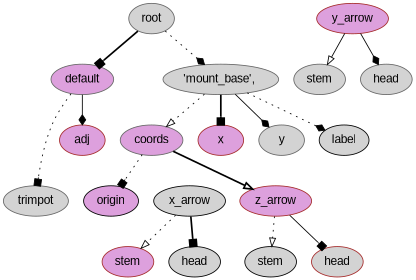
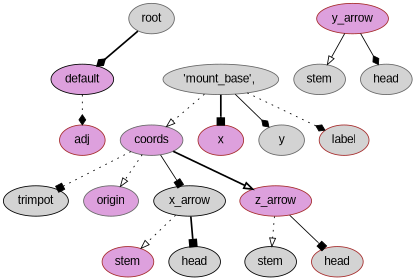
(181, 45) -> none
(121, 46) -> (121, 46)
(82, 79) -> (82, 79)
(82, 105) -> (82, 105)
(49, 133) -> (98, 168)
(344, 140) -> (344, 140)
(134, 167) -> (134, 167)
none -> (168, 167)
(36, 201) -> (36, 201)
(111, 201) -> (111, 201)
